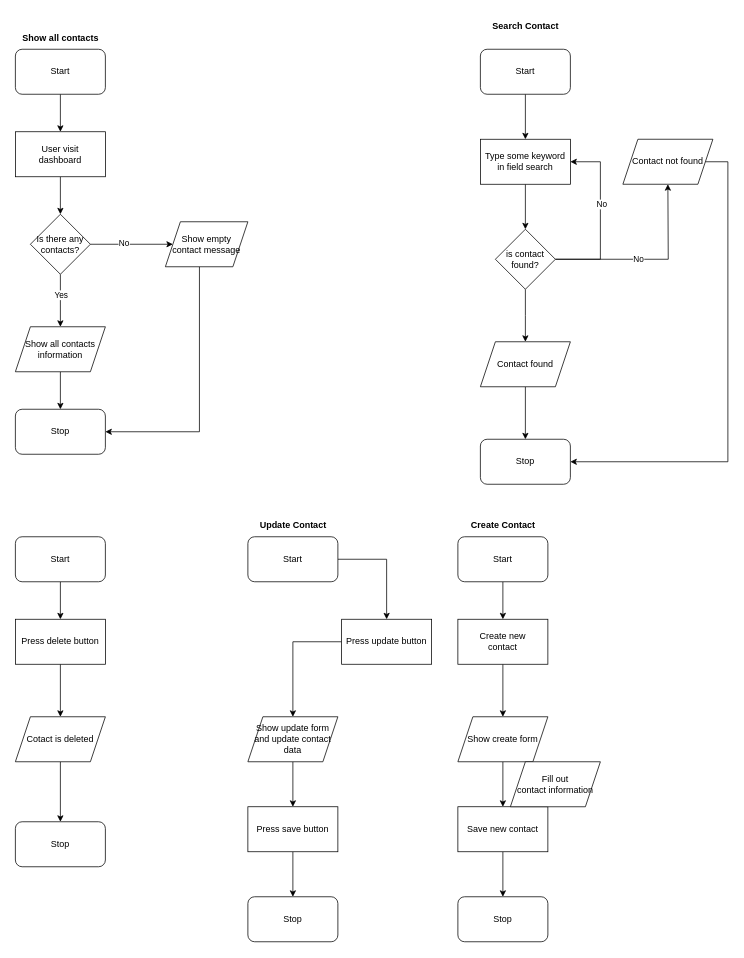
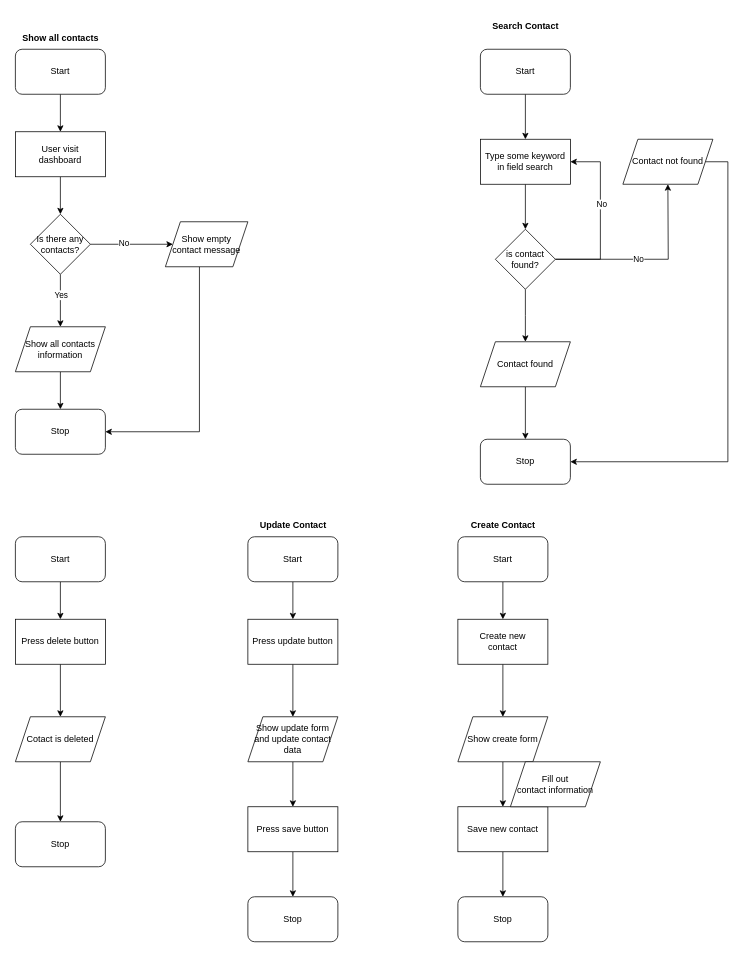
(387, 642) -> (293, 642)
